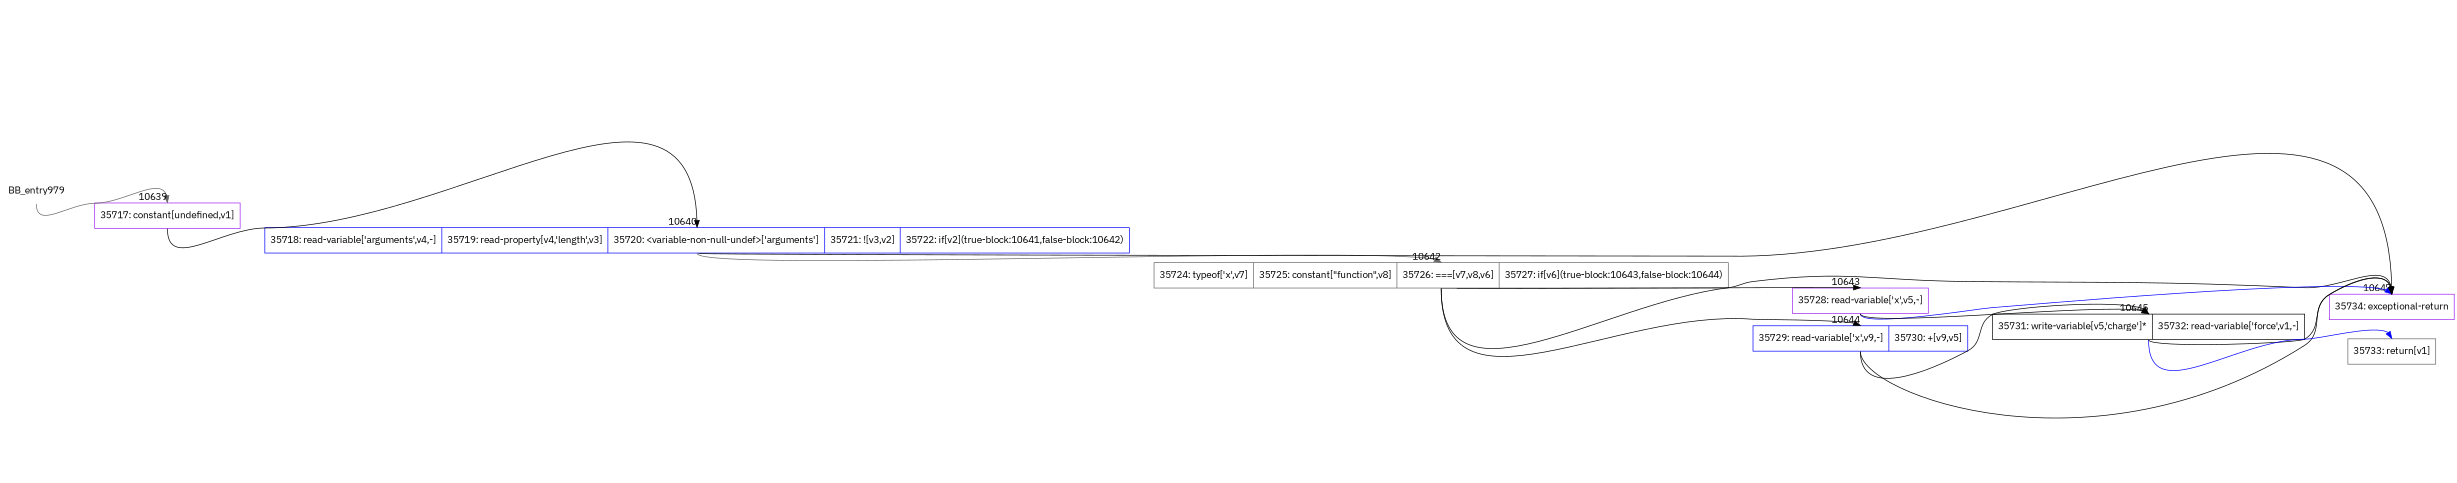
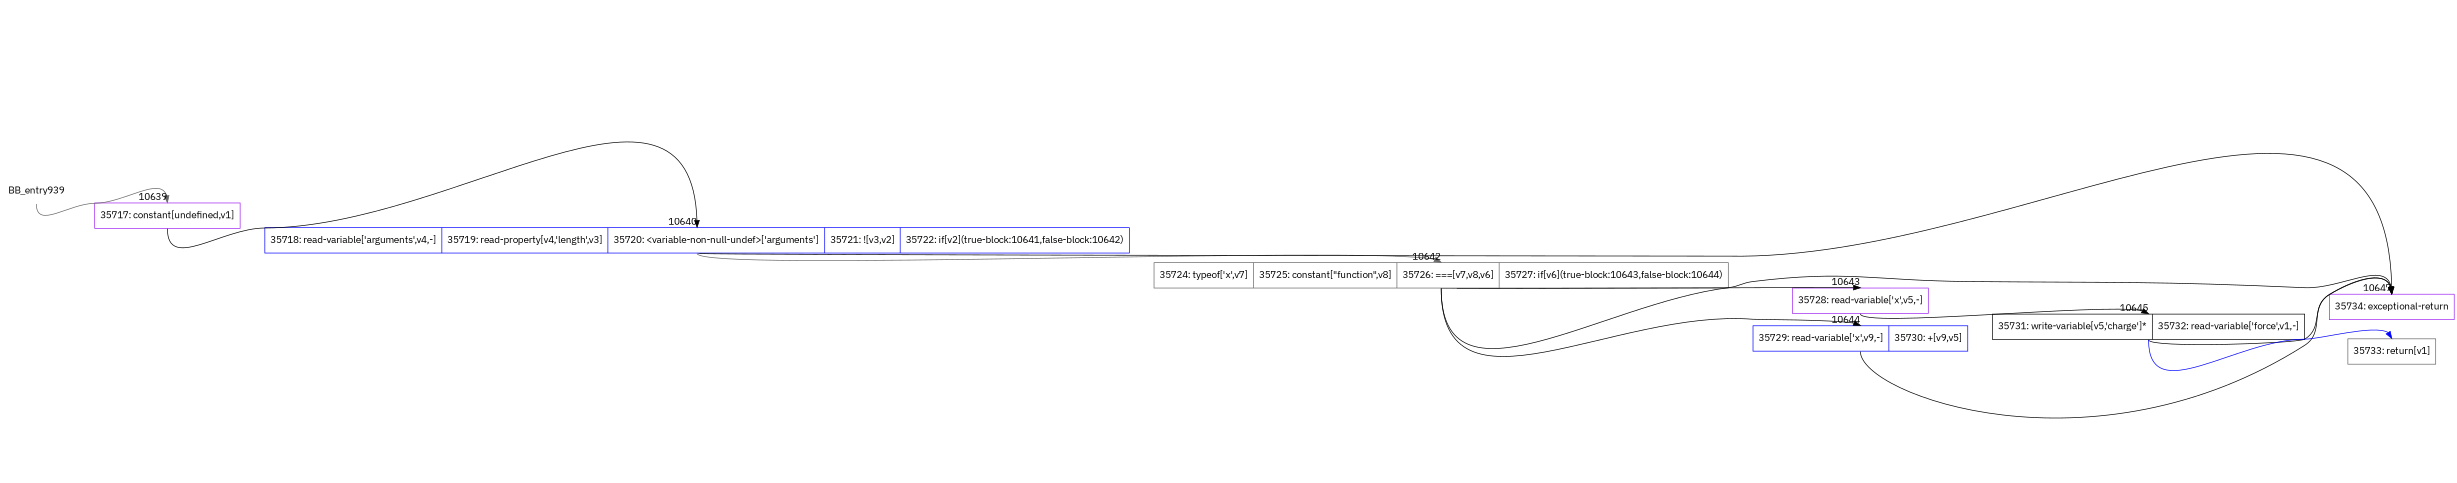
(36, 191) -> (36, 191)
(2122, 297) -> none
(1984, 322) -> none
